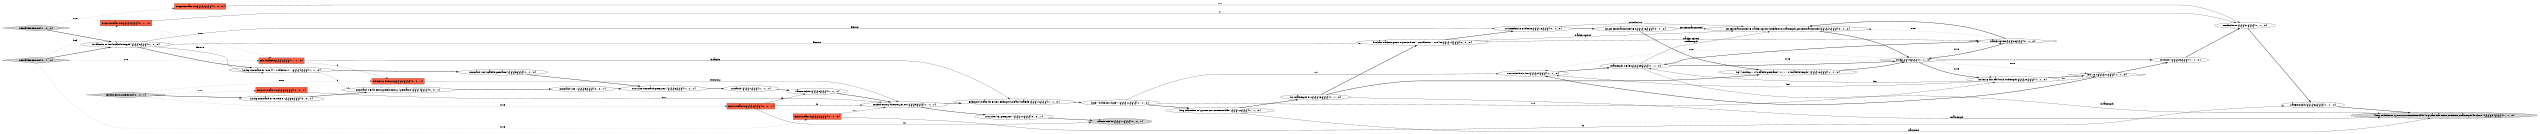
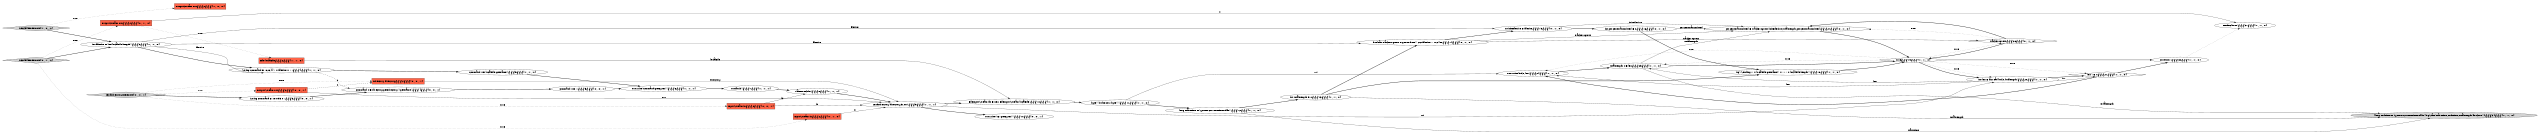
(1234, 5) -> none
(75, 41) -> (75, 41)
(2212, 43) -> (2212, 43)
(1821, 48) -> none
(163, 61) -> none
(346, 68) -> (339, 86)
(2313, 105) -> none
(1577, 106) -> (1468, 117)
(855, 110) -> (855, 110)
(1120, 121) -> none
